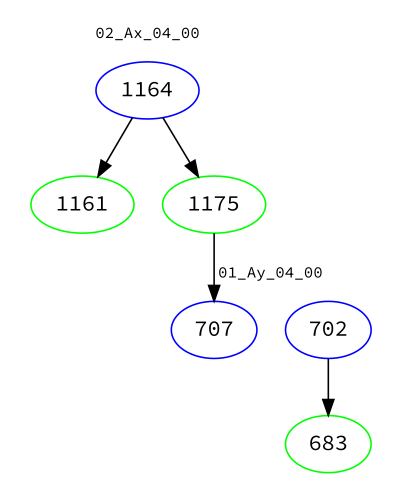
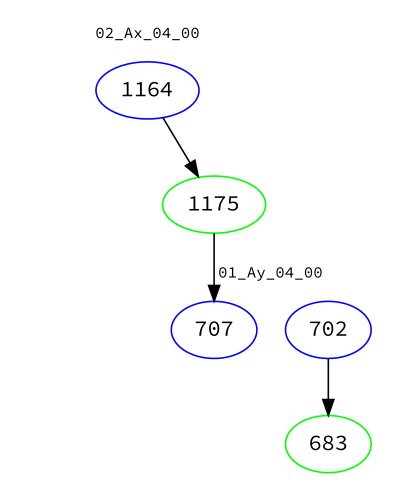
(82, 205) -> none
